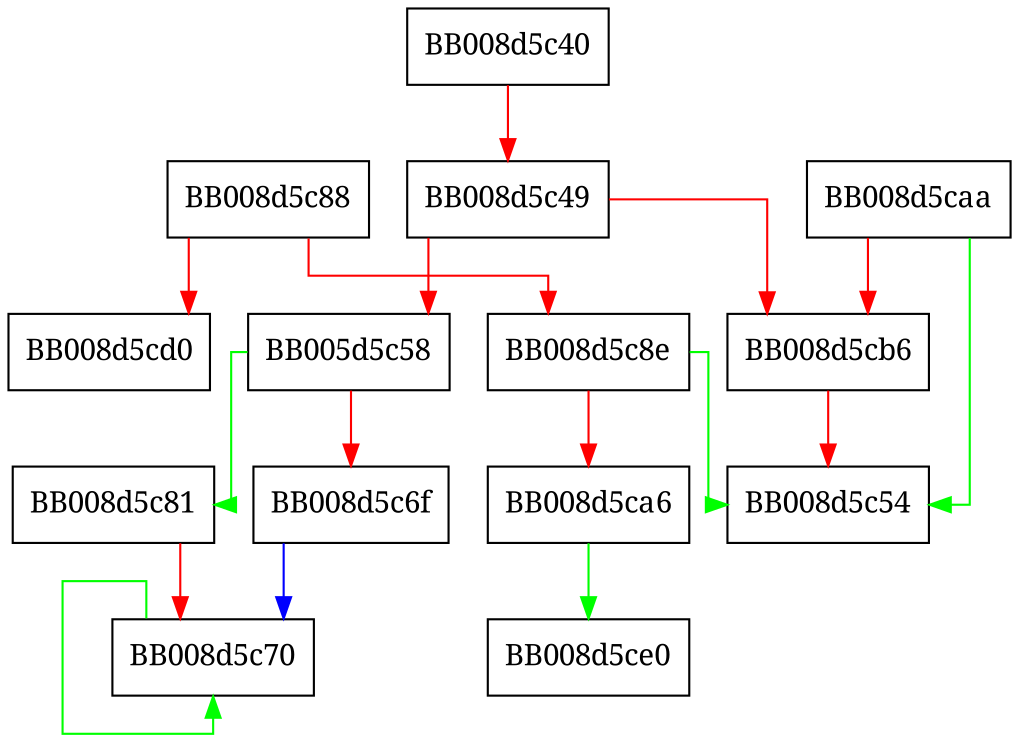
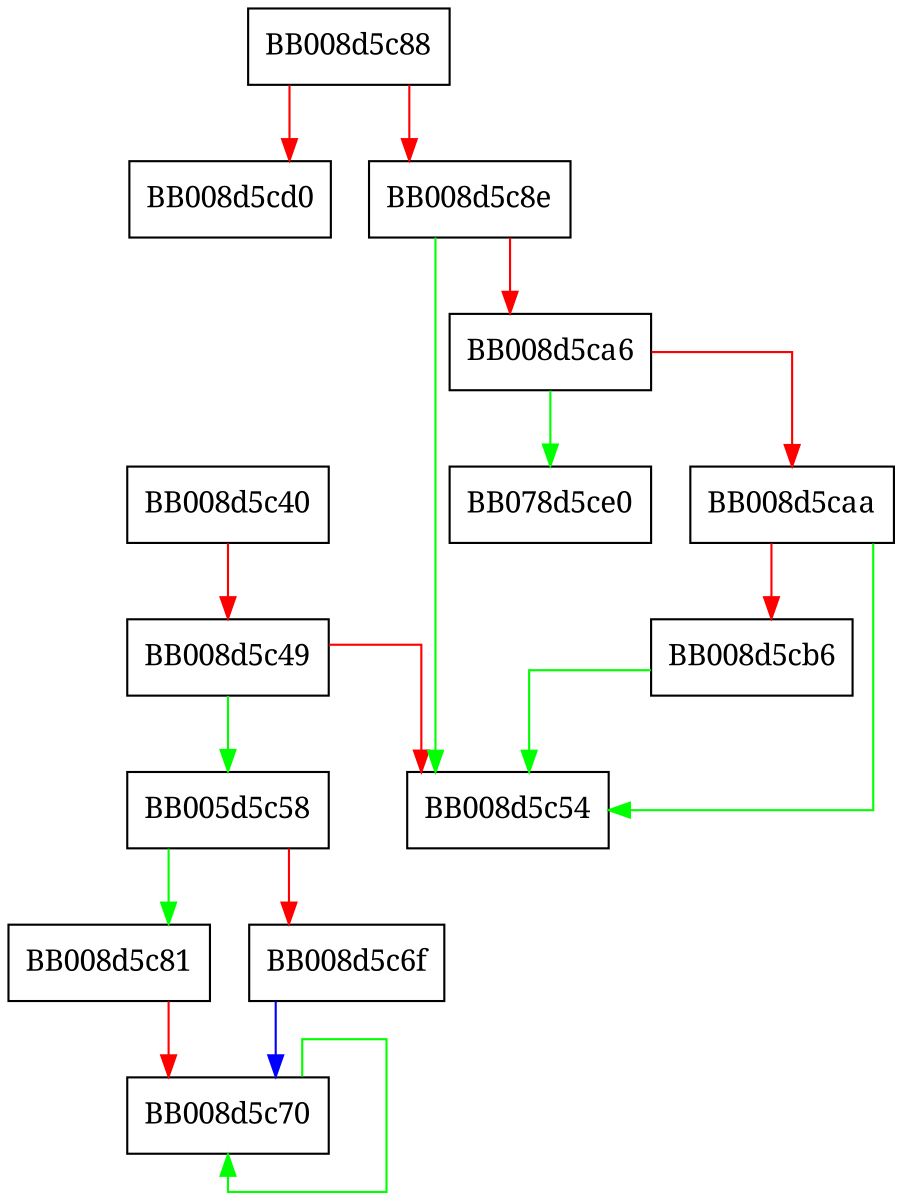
(735, 199) -> (421, 652)
(428, 262) -> (228, 723)
none -> (768, 352)
(828, 418) -> (550, 670)
(589, 657) -> (550, 505)
